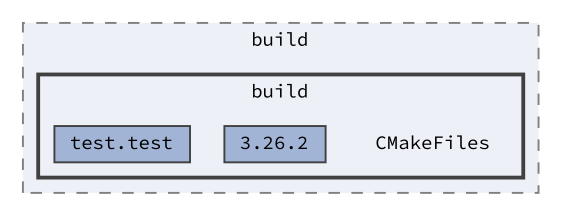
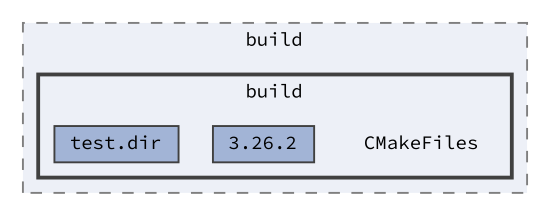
(122, 144) -> (116, 144)
